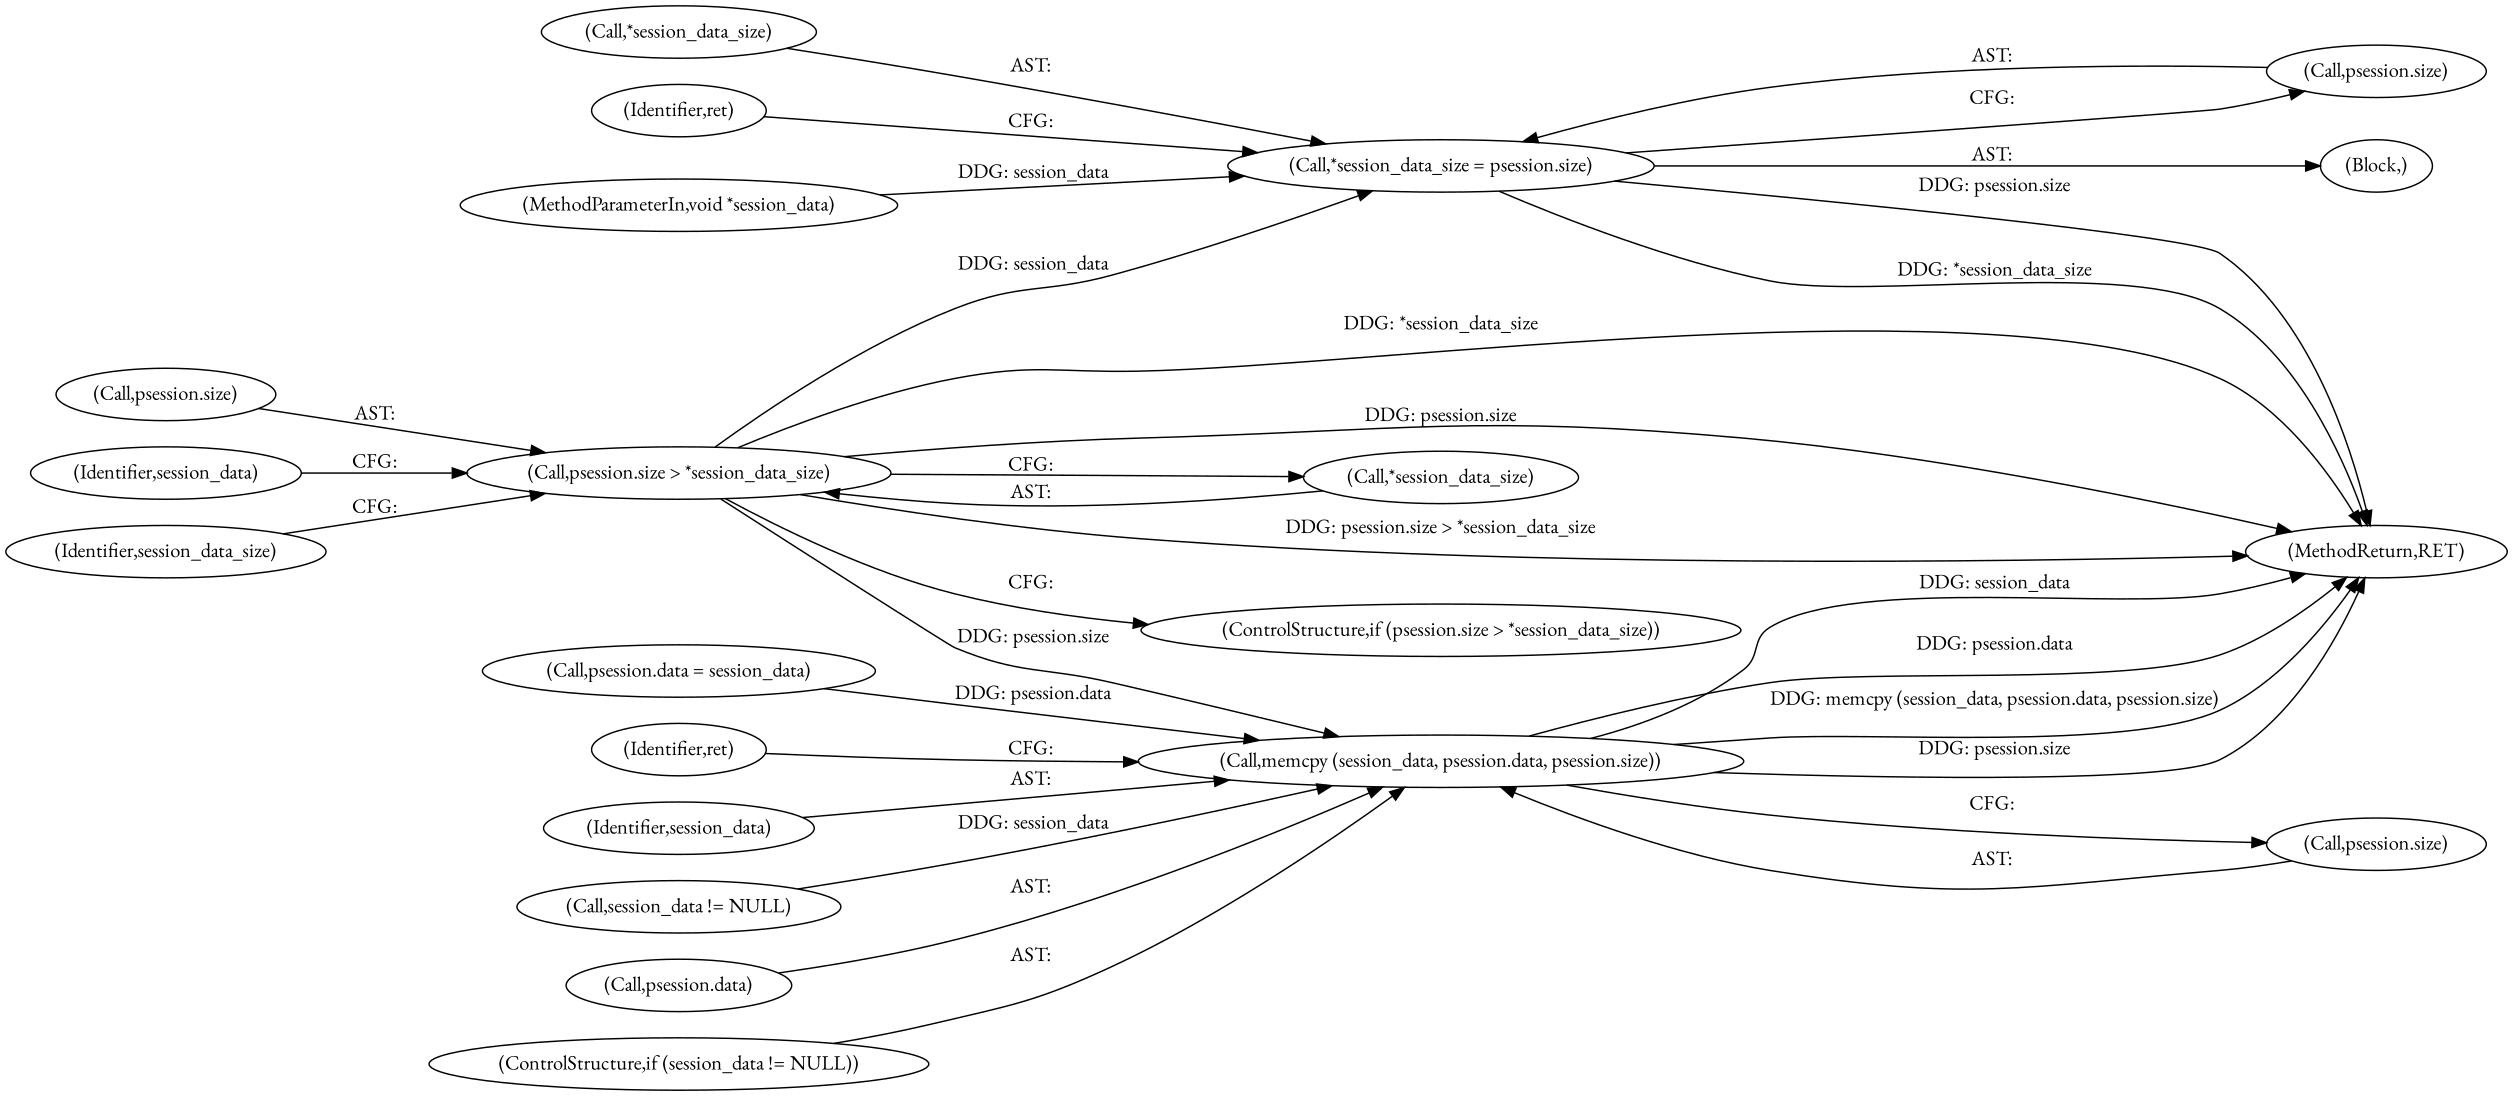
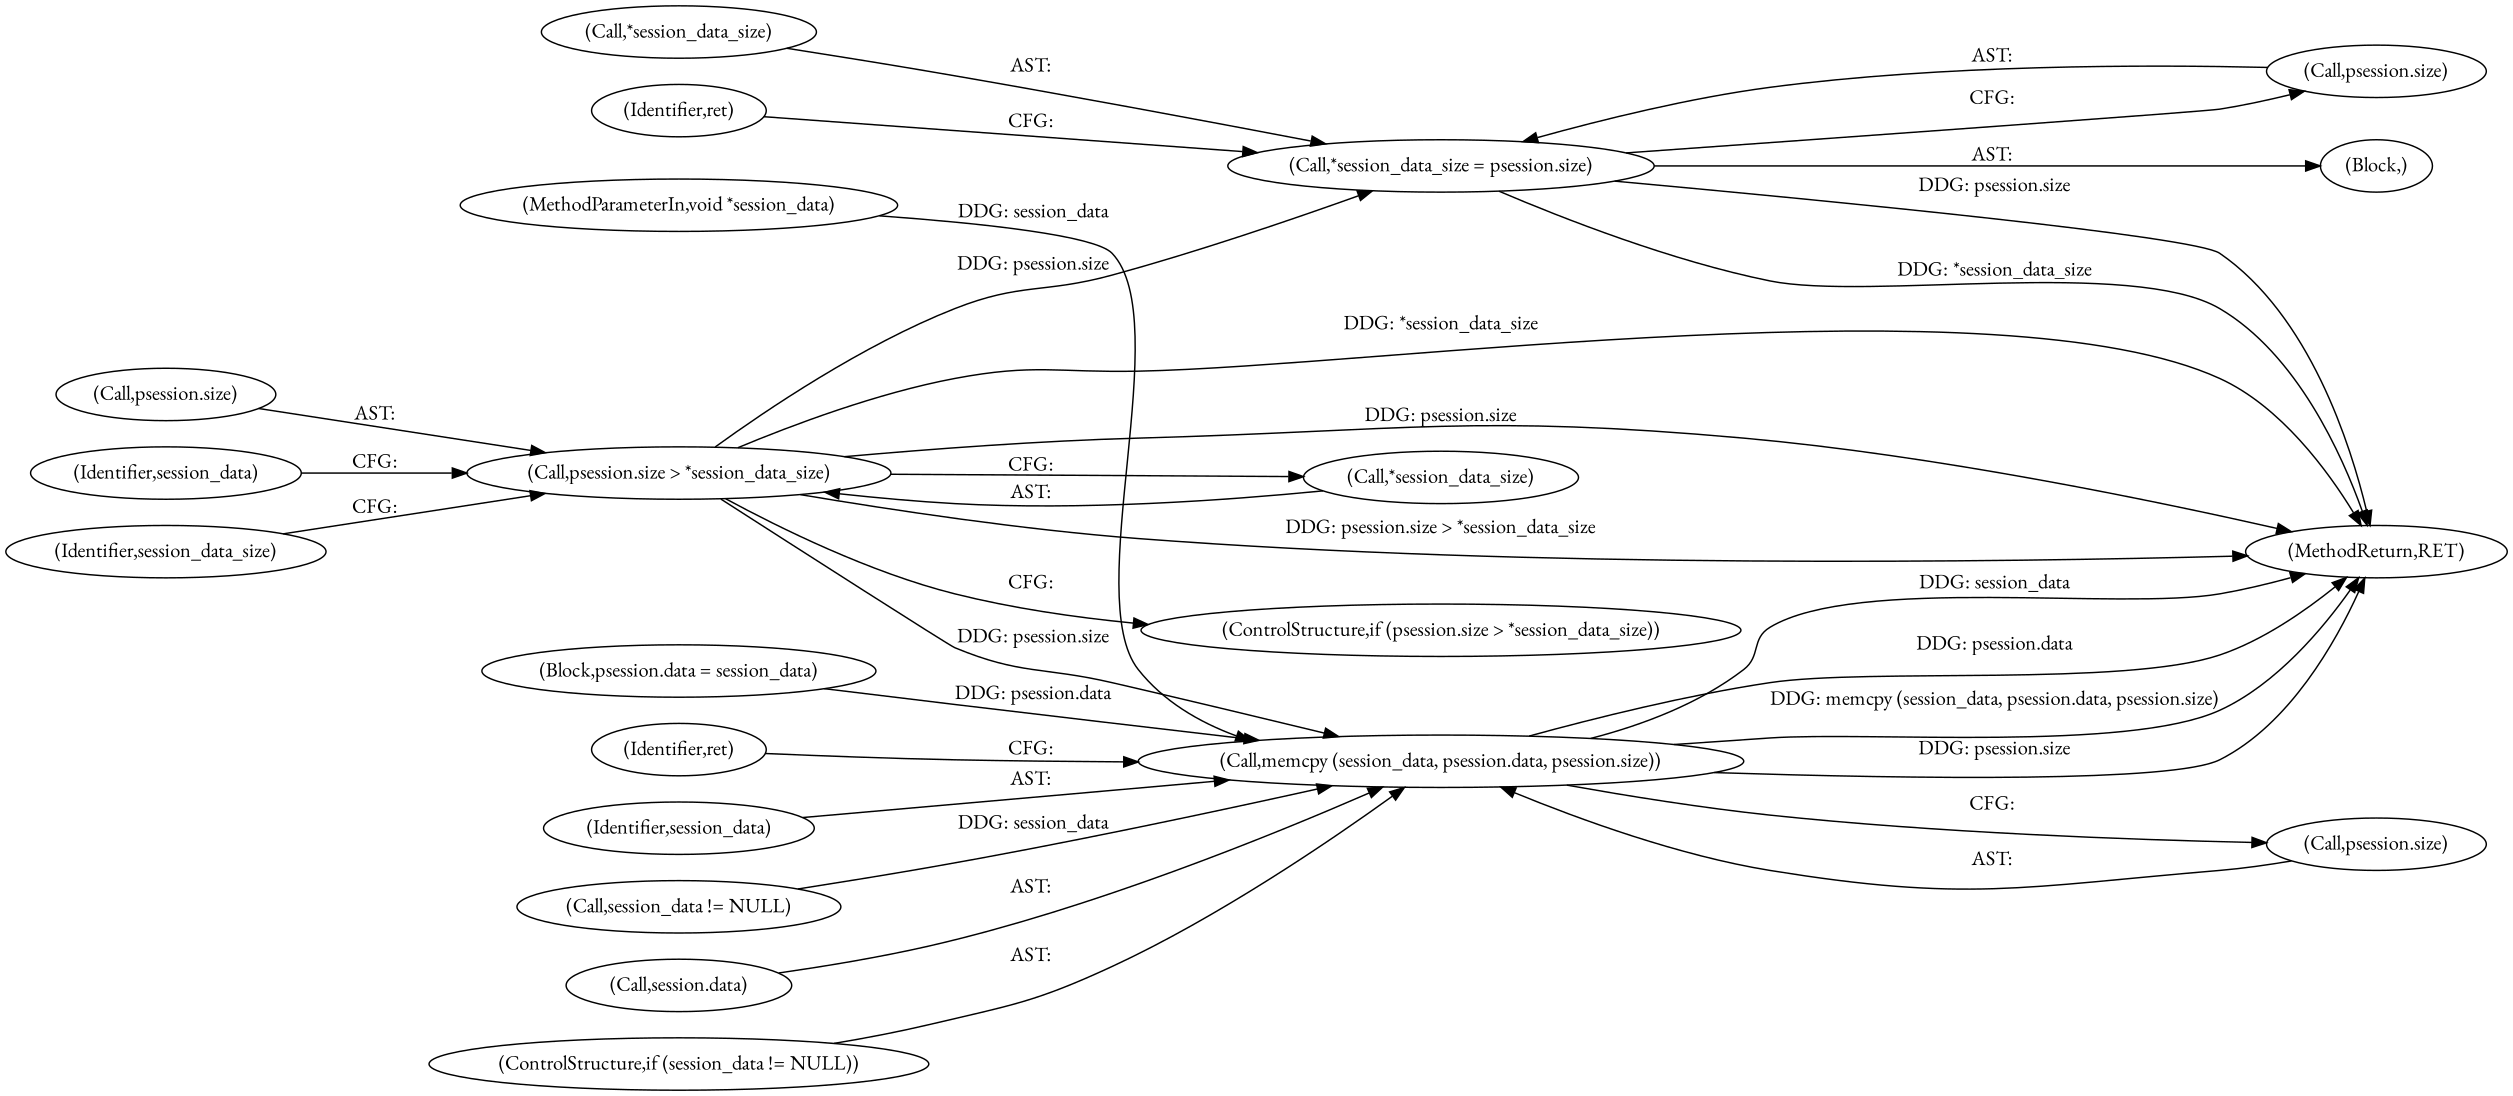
(1055, 186) -> (1133, 403)
(1033, 264) -> (1033, 264)
(679, 671) -> (679, 671)
(679, 985) -> (679, 985)
